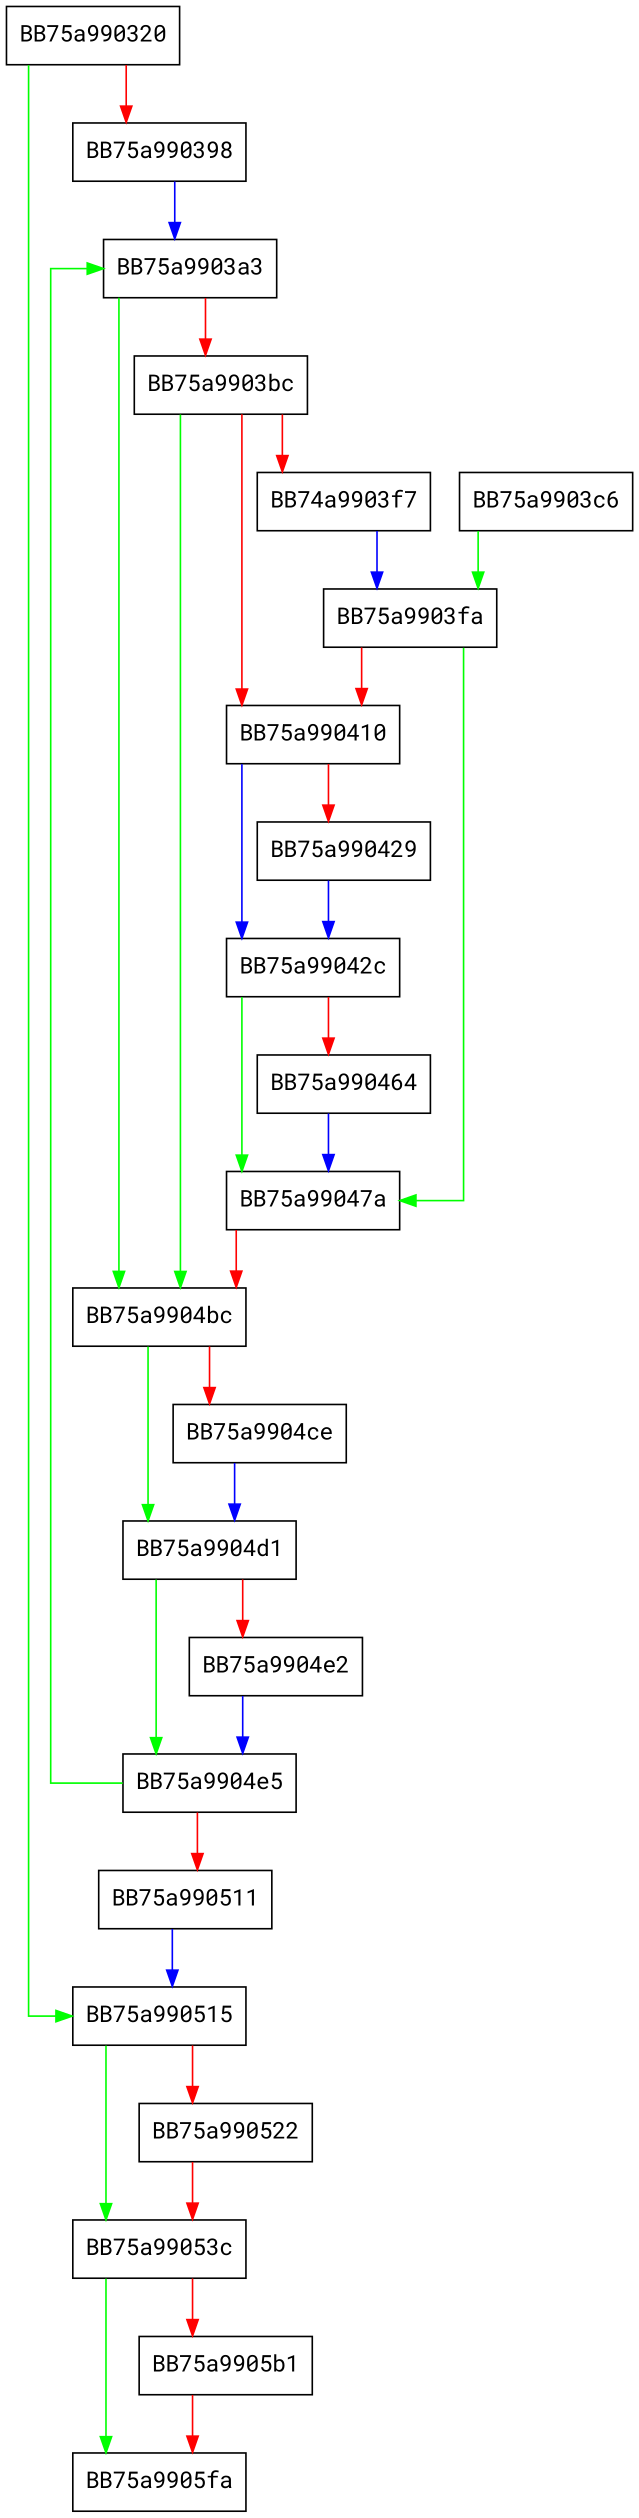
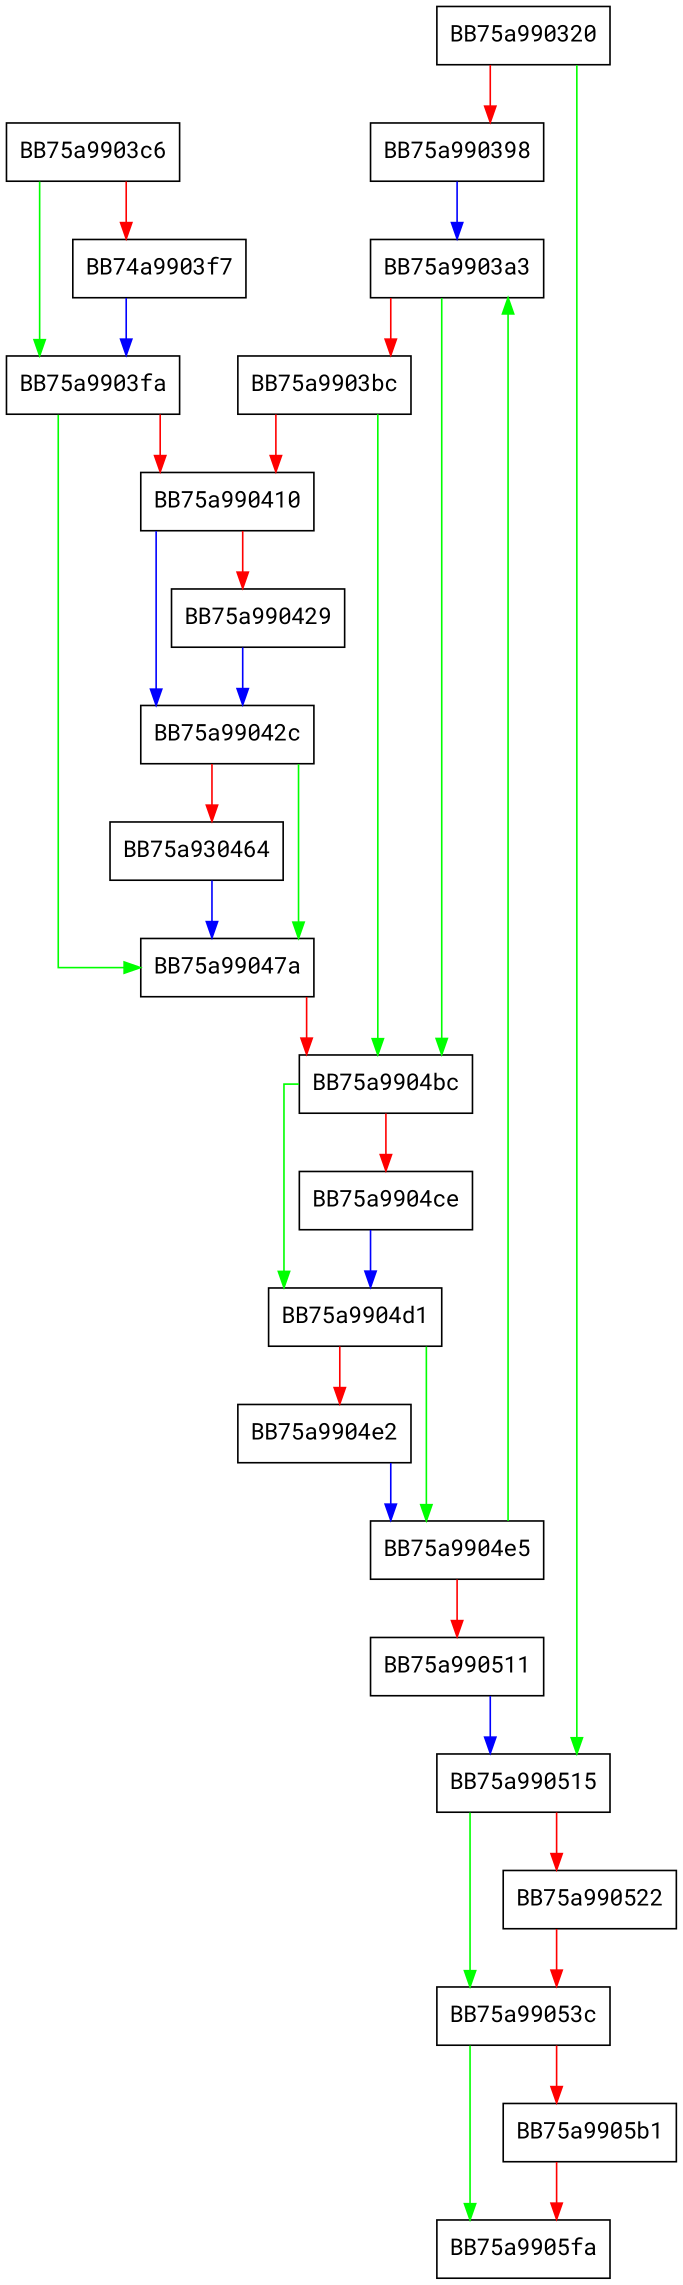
(282, 435) -> (126, 202)
(344, 1084) -> (197, 851)
